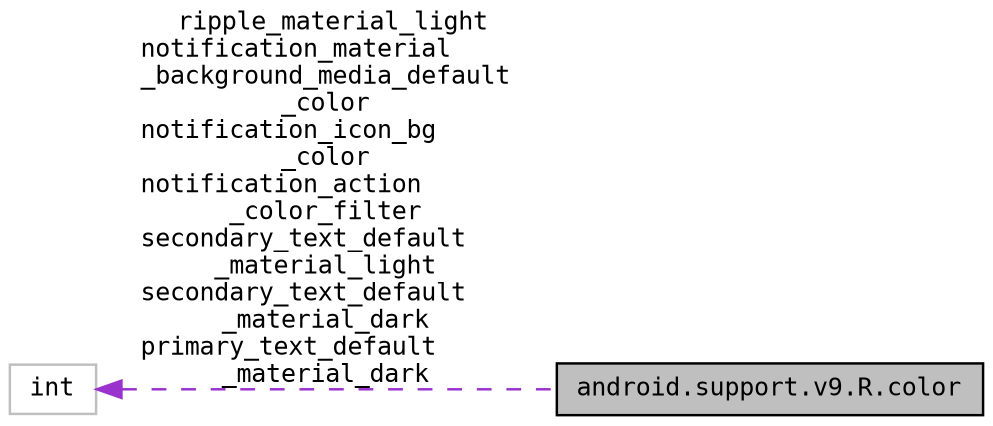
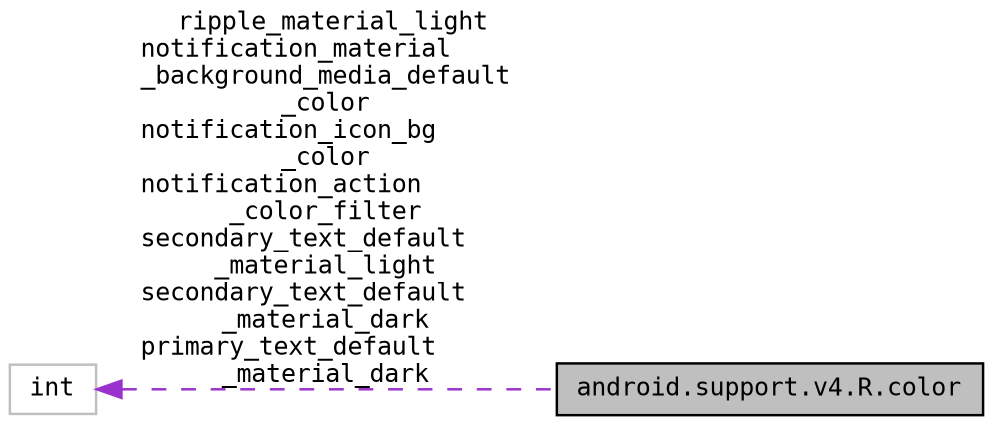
(770, 389) -> (770, 389)
